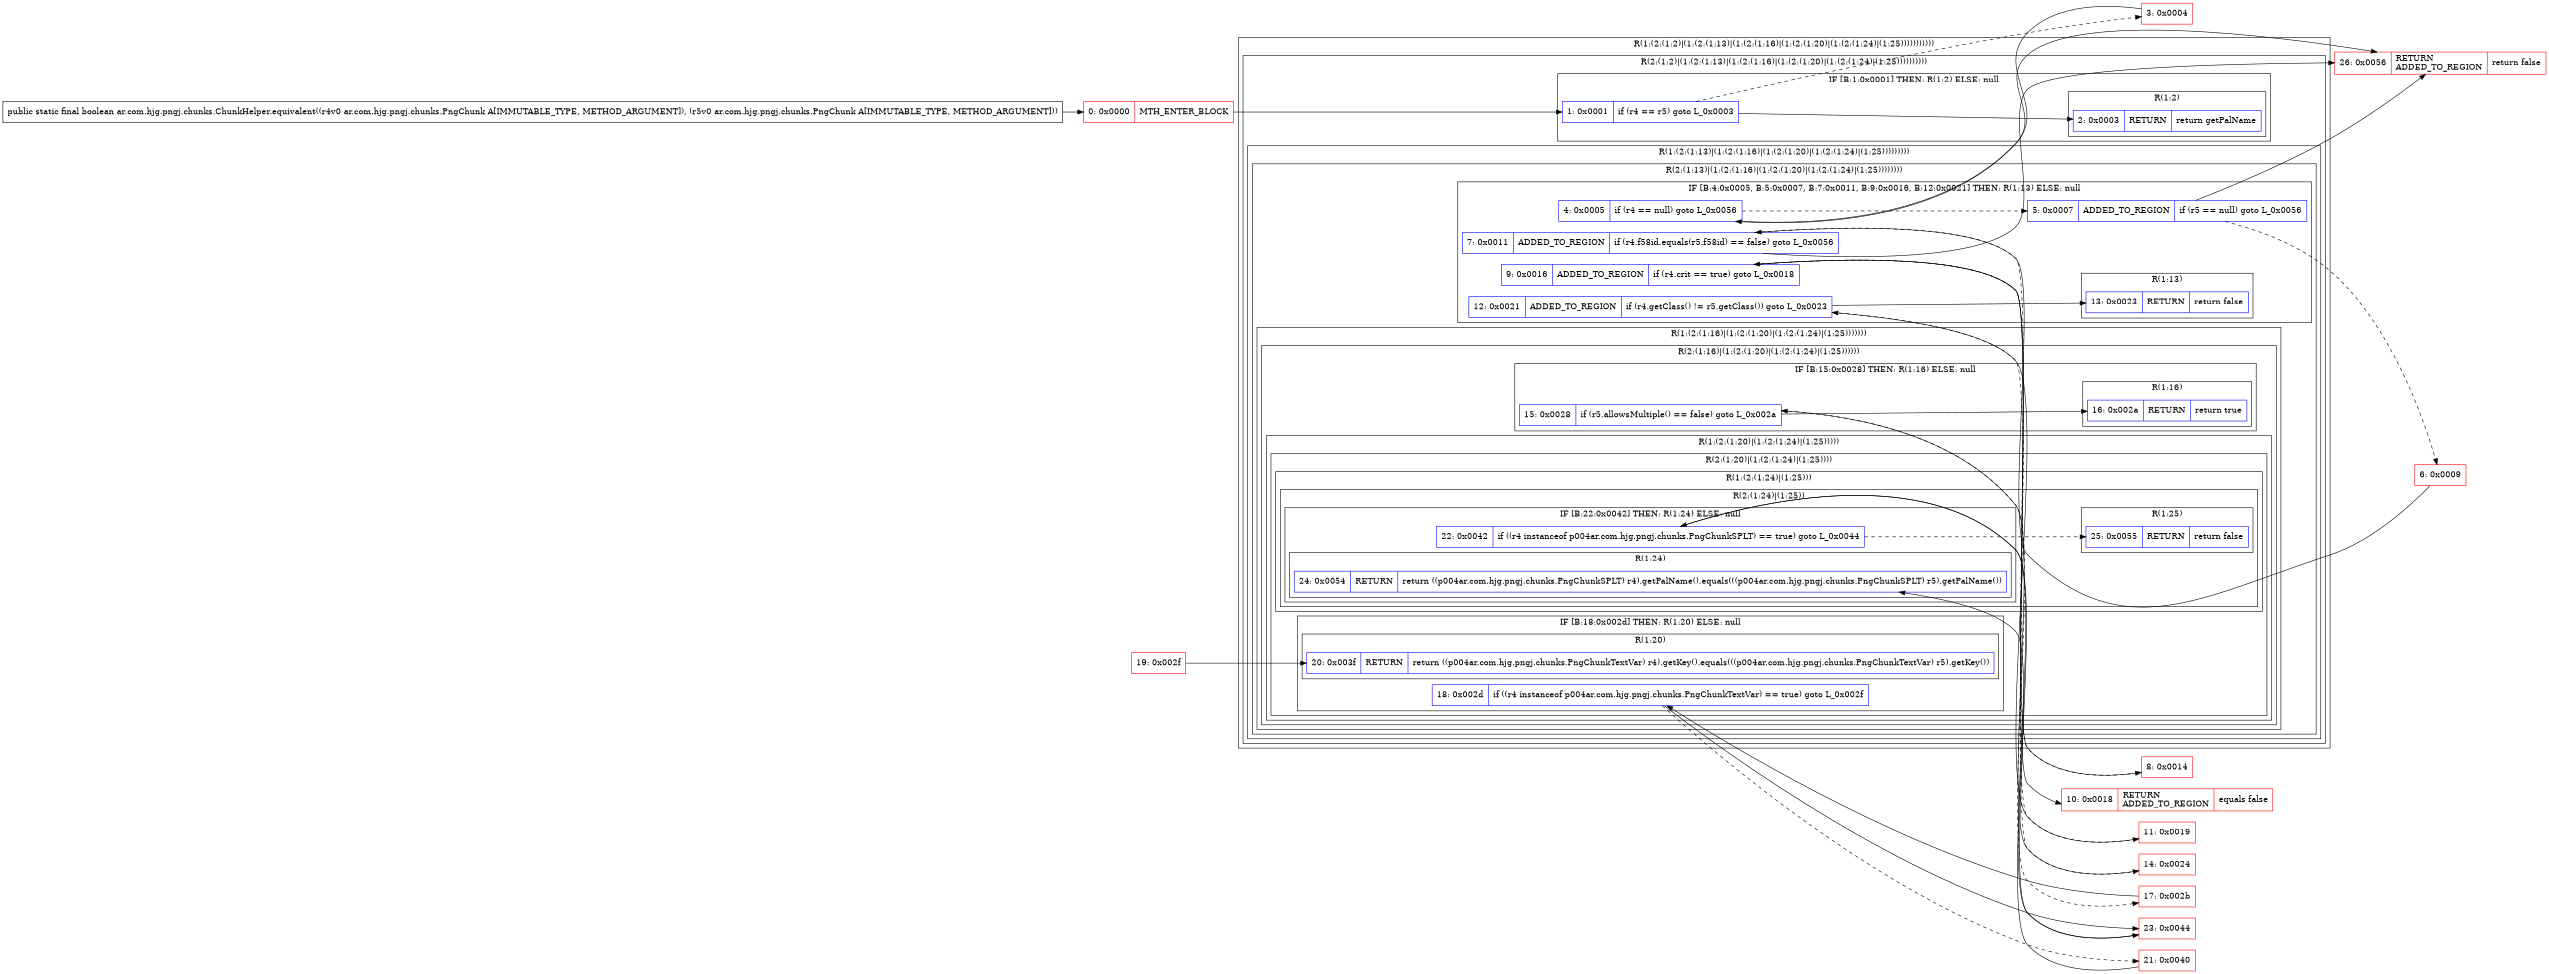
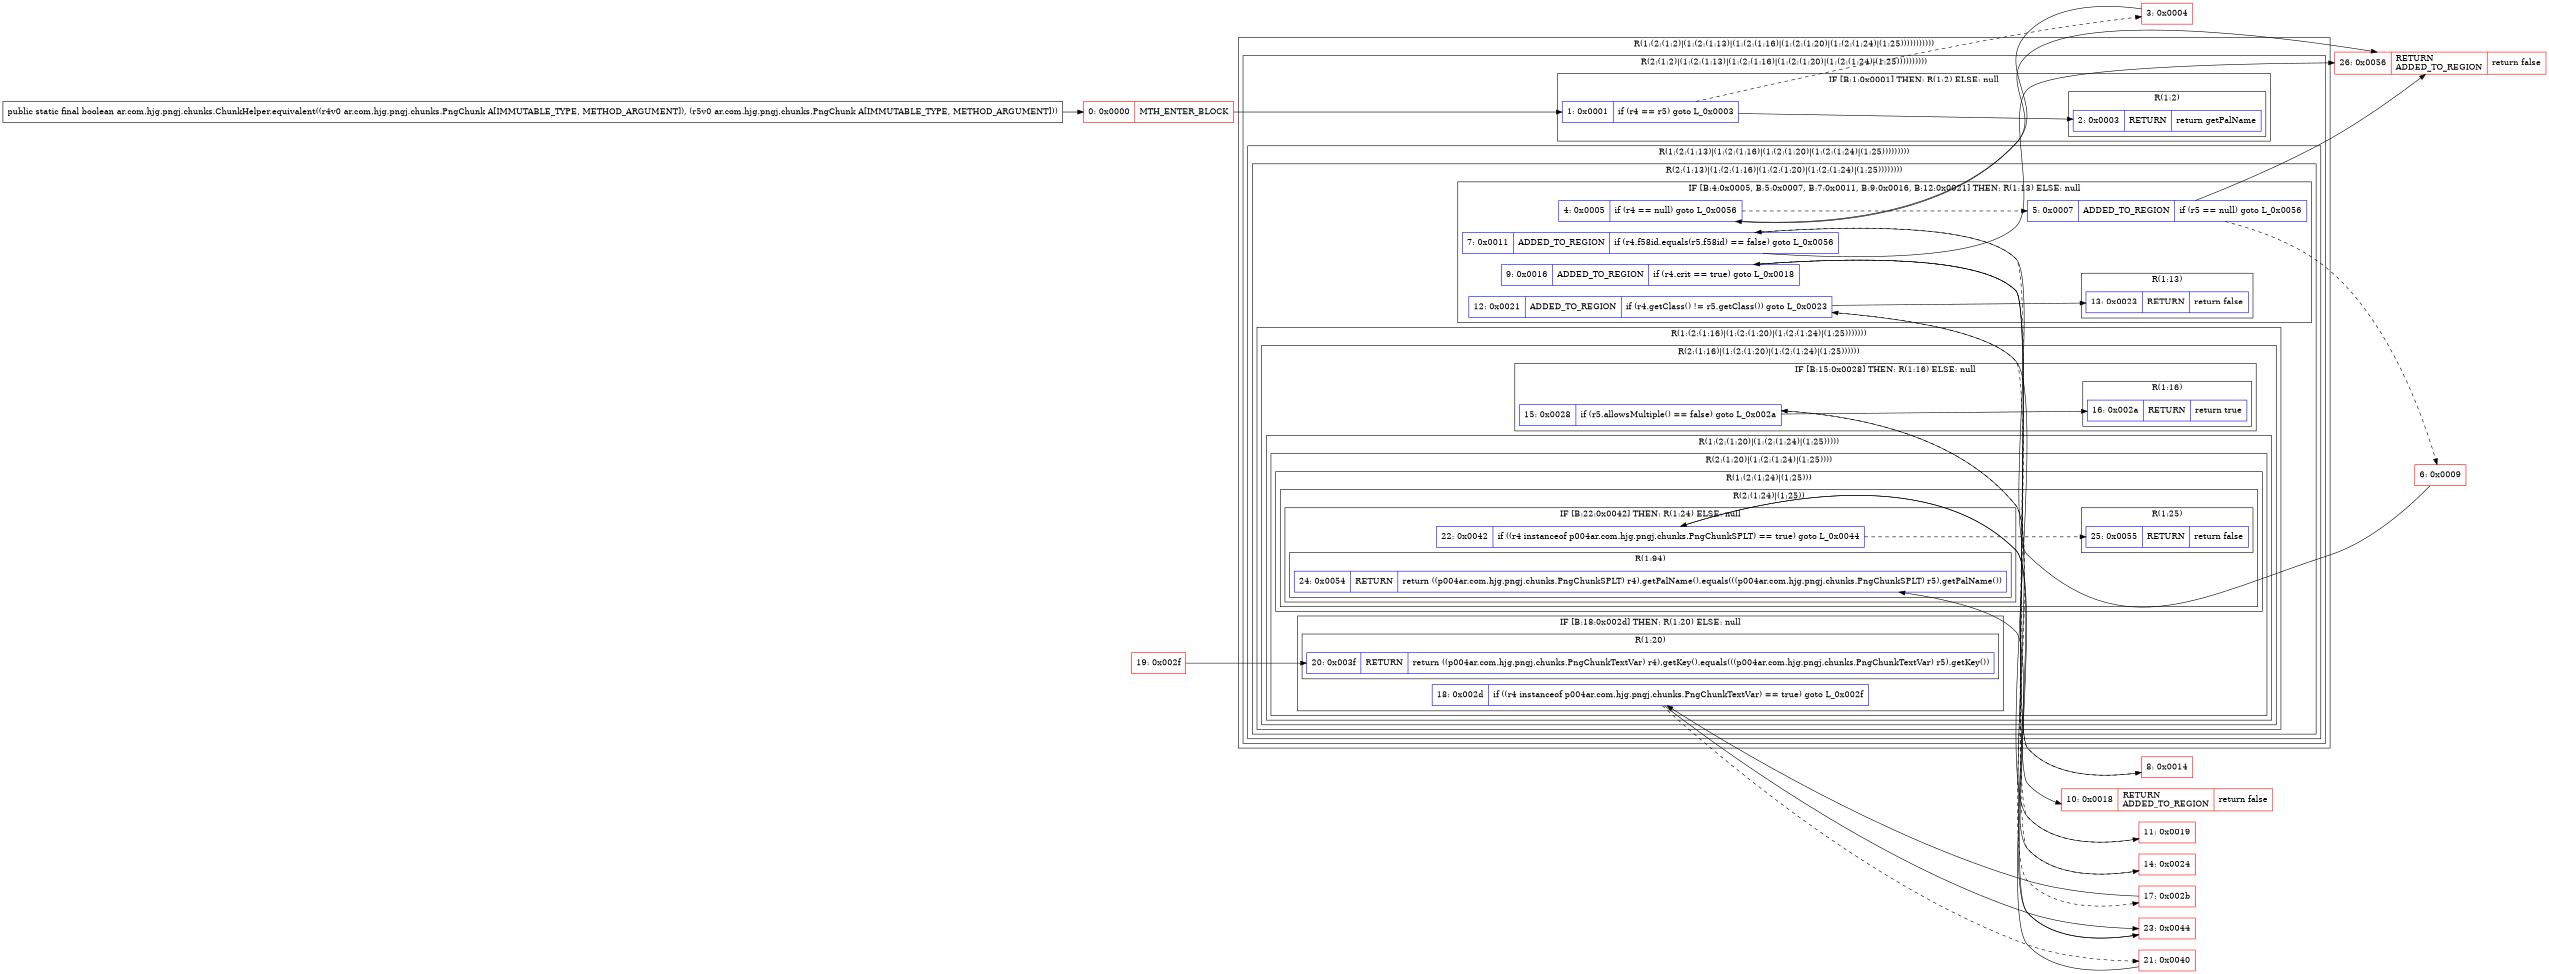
(1650, 559) -> (1650, 559)
(2243, 800) -> (2243, 800)
